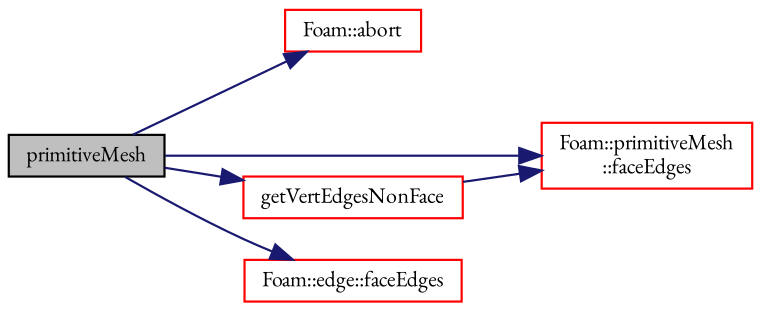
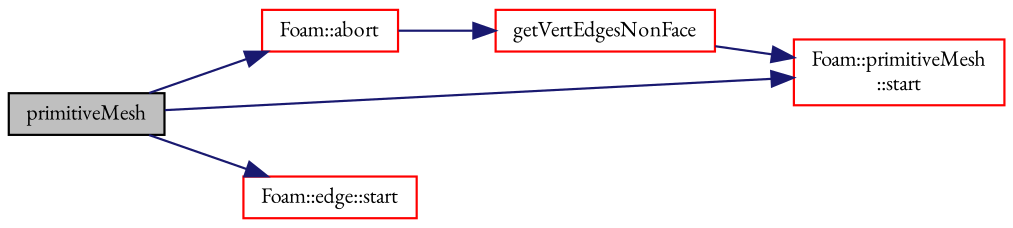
(647, 156) -> (899, 72)
(193, 172) -> (436, 31)
(353, 281) -> (330, 197)
